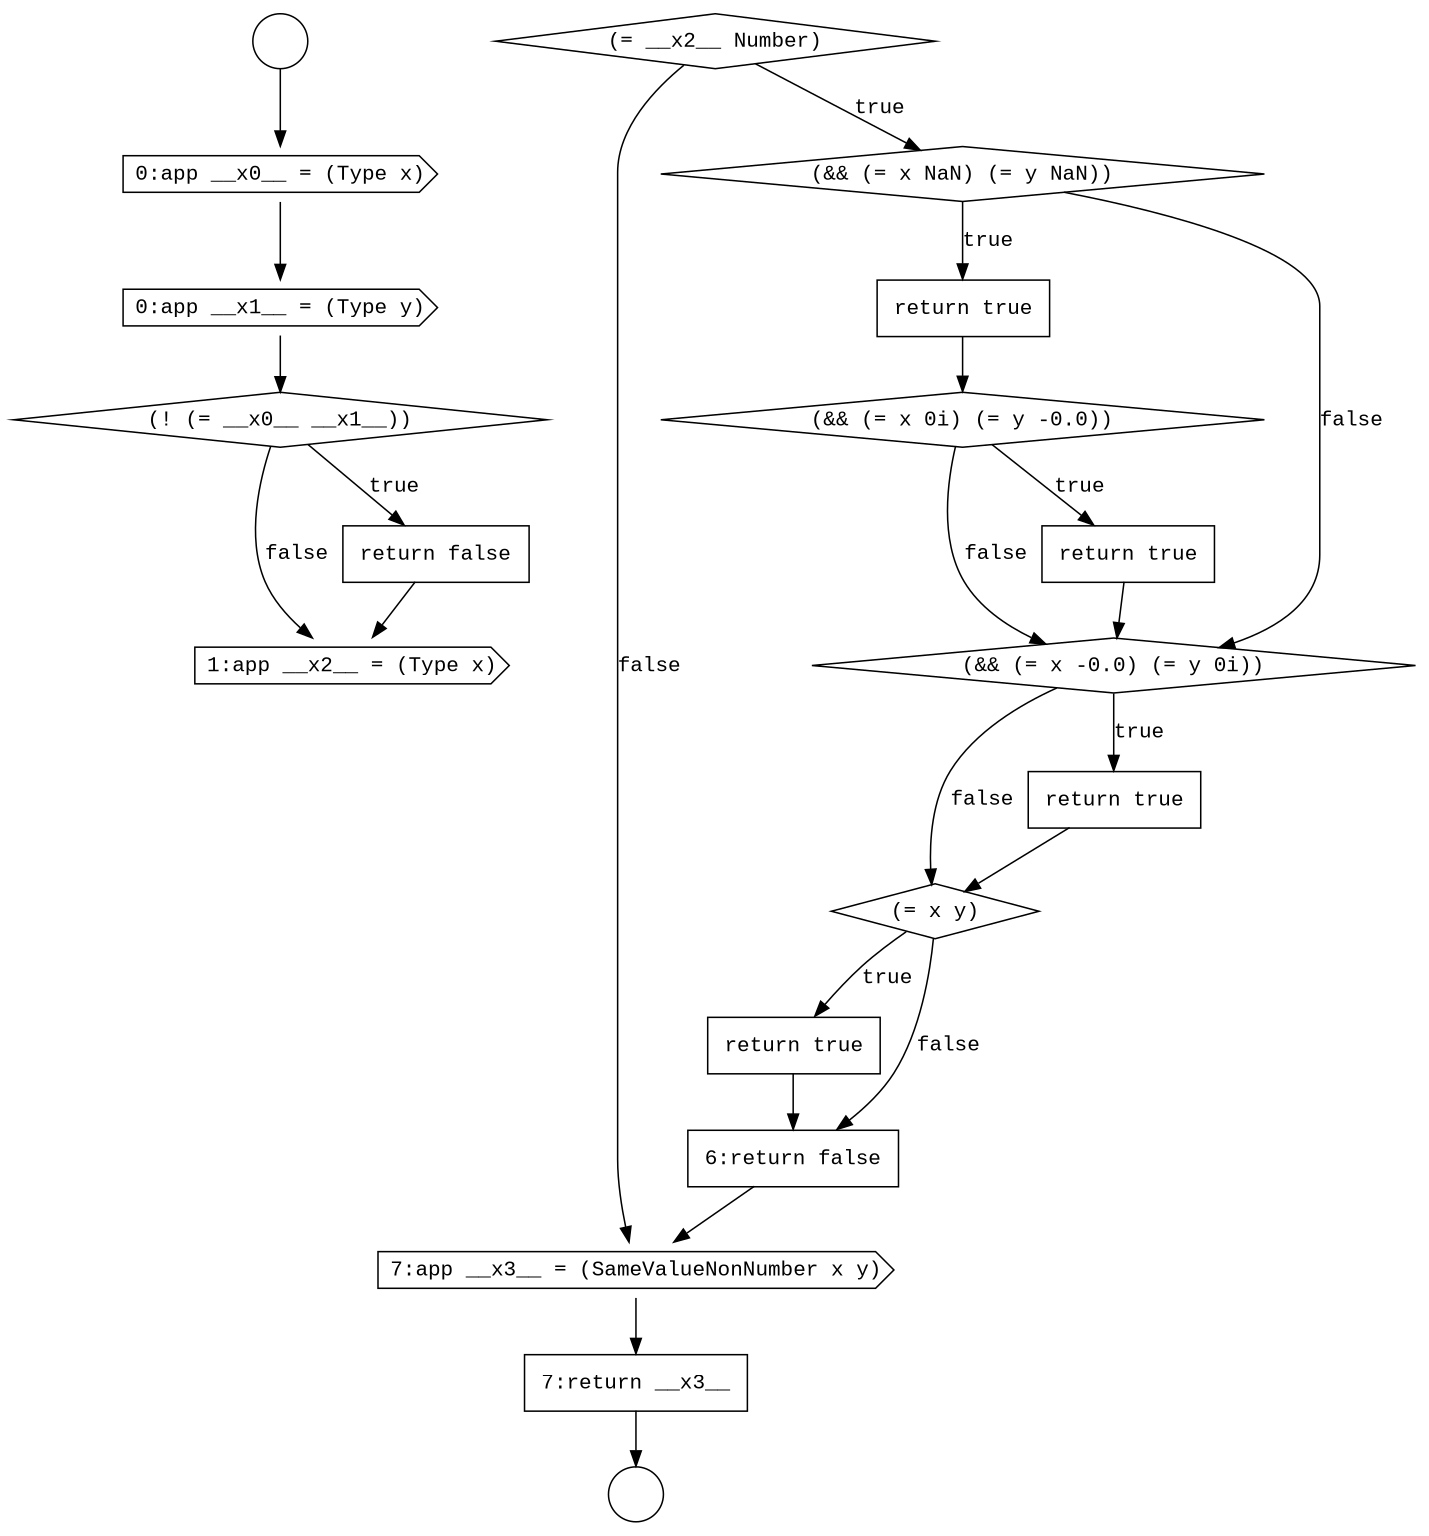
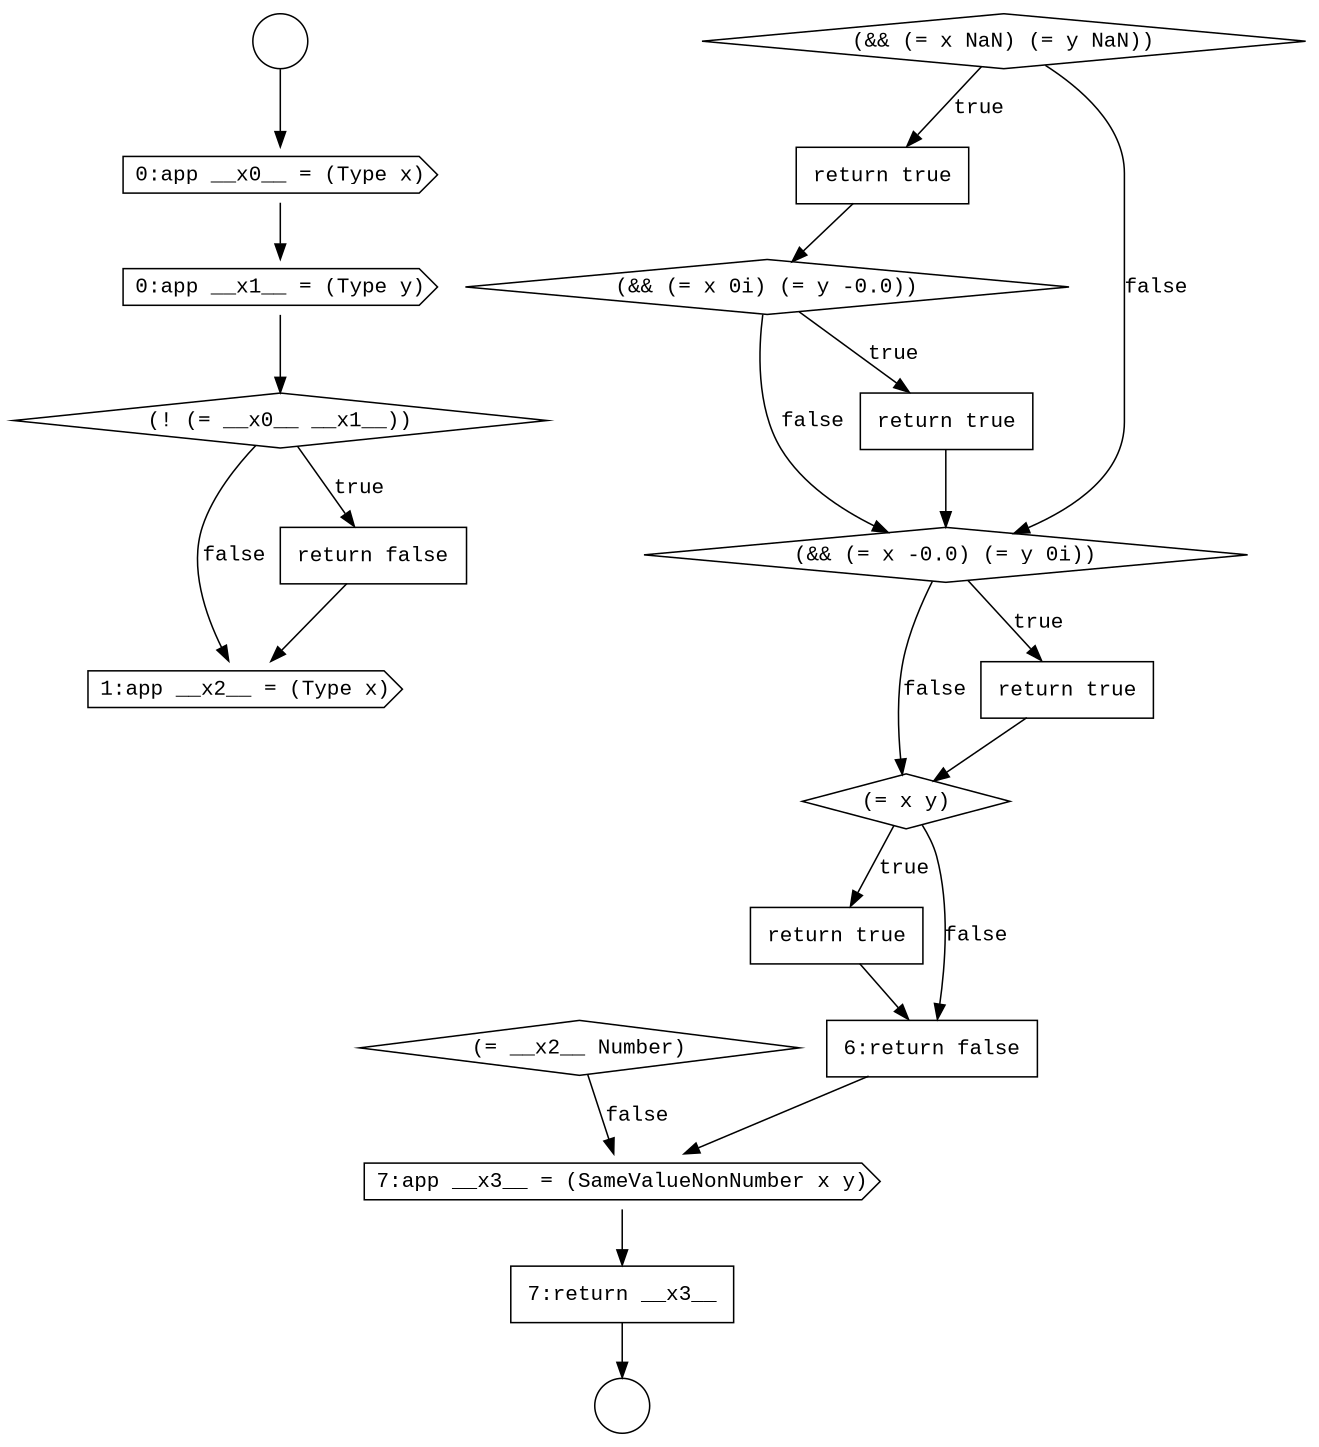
(831, 103) -> none
